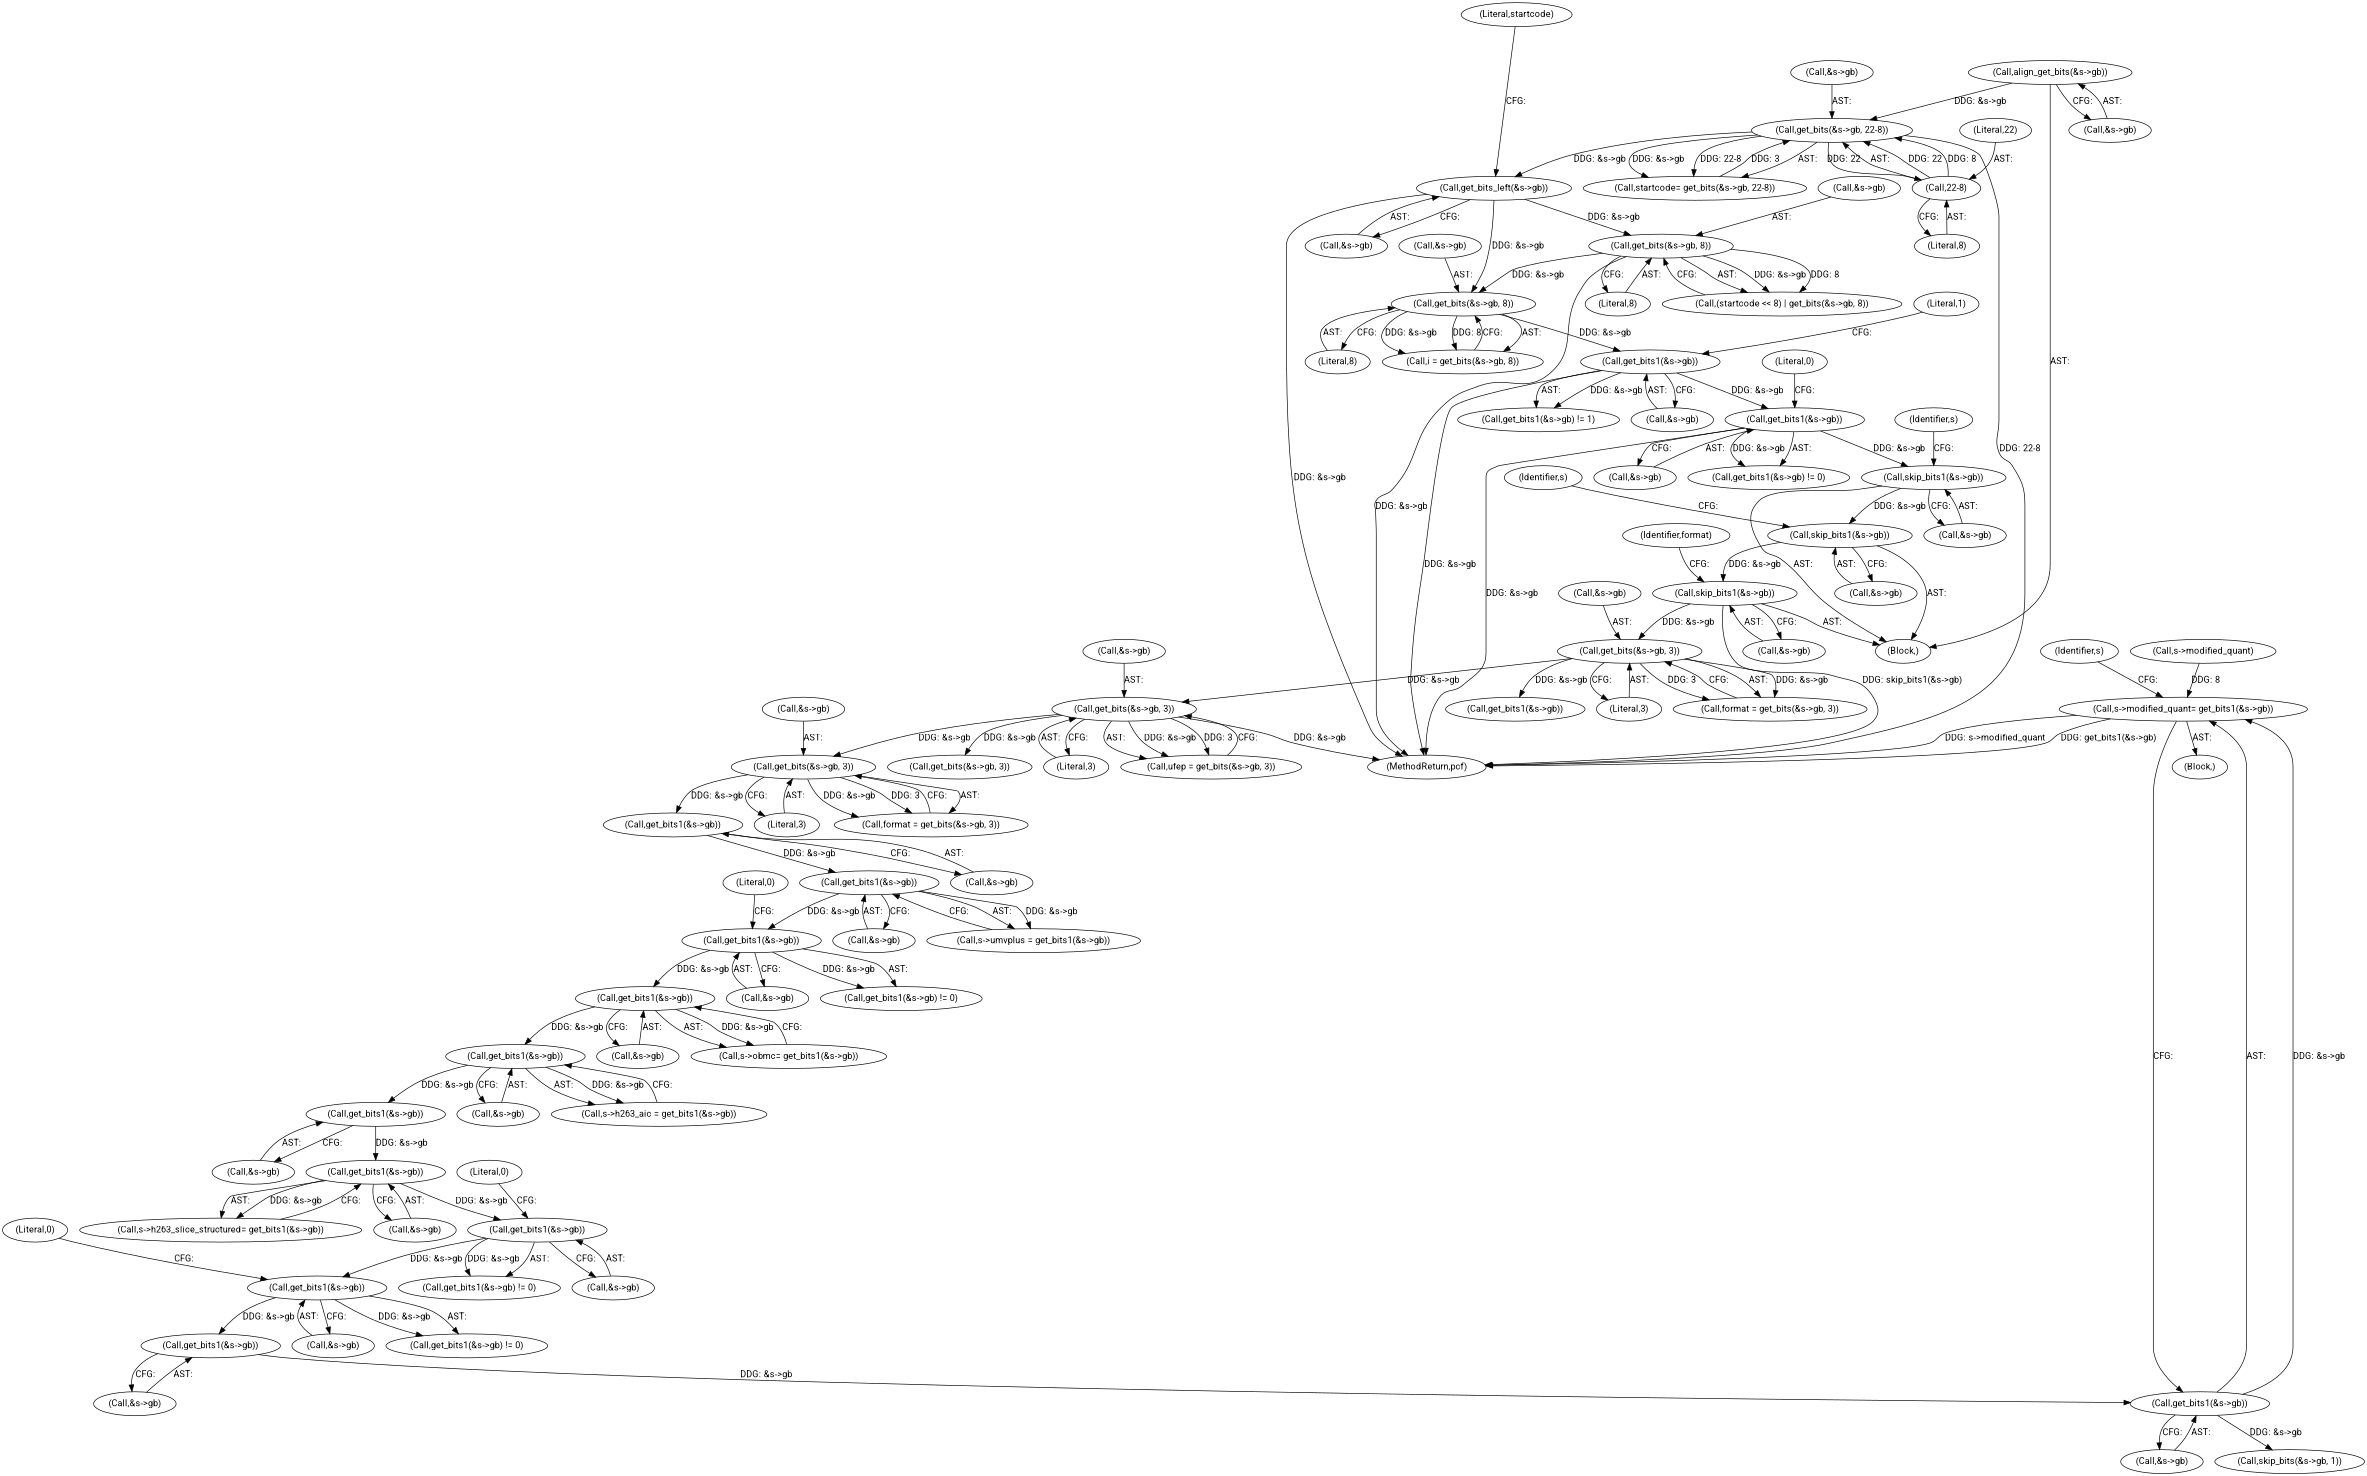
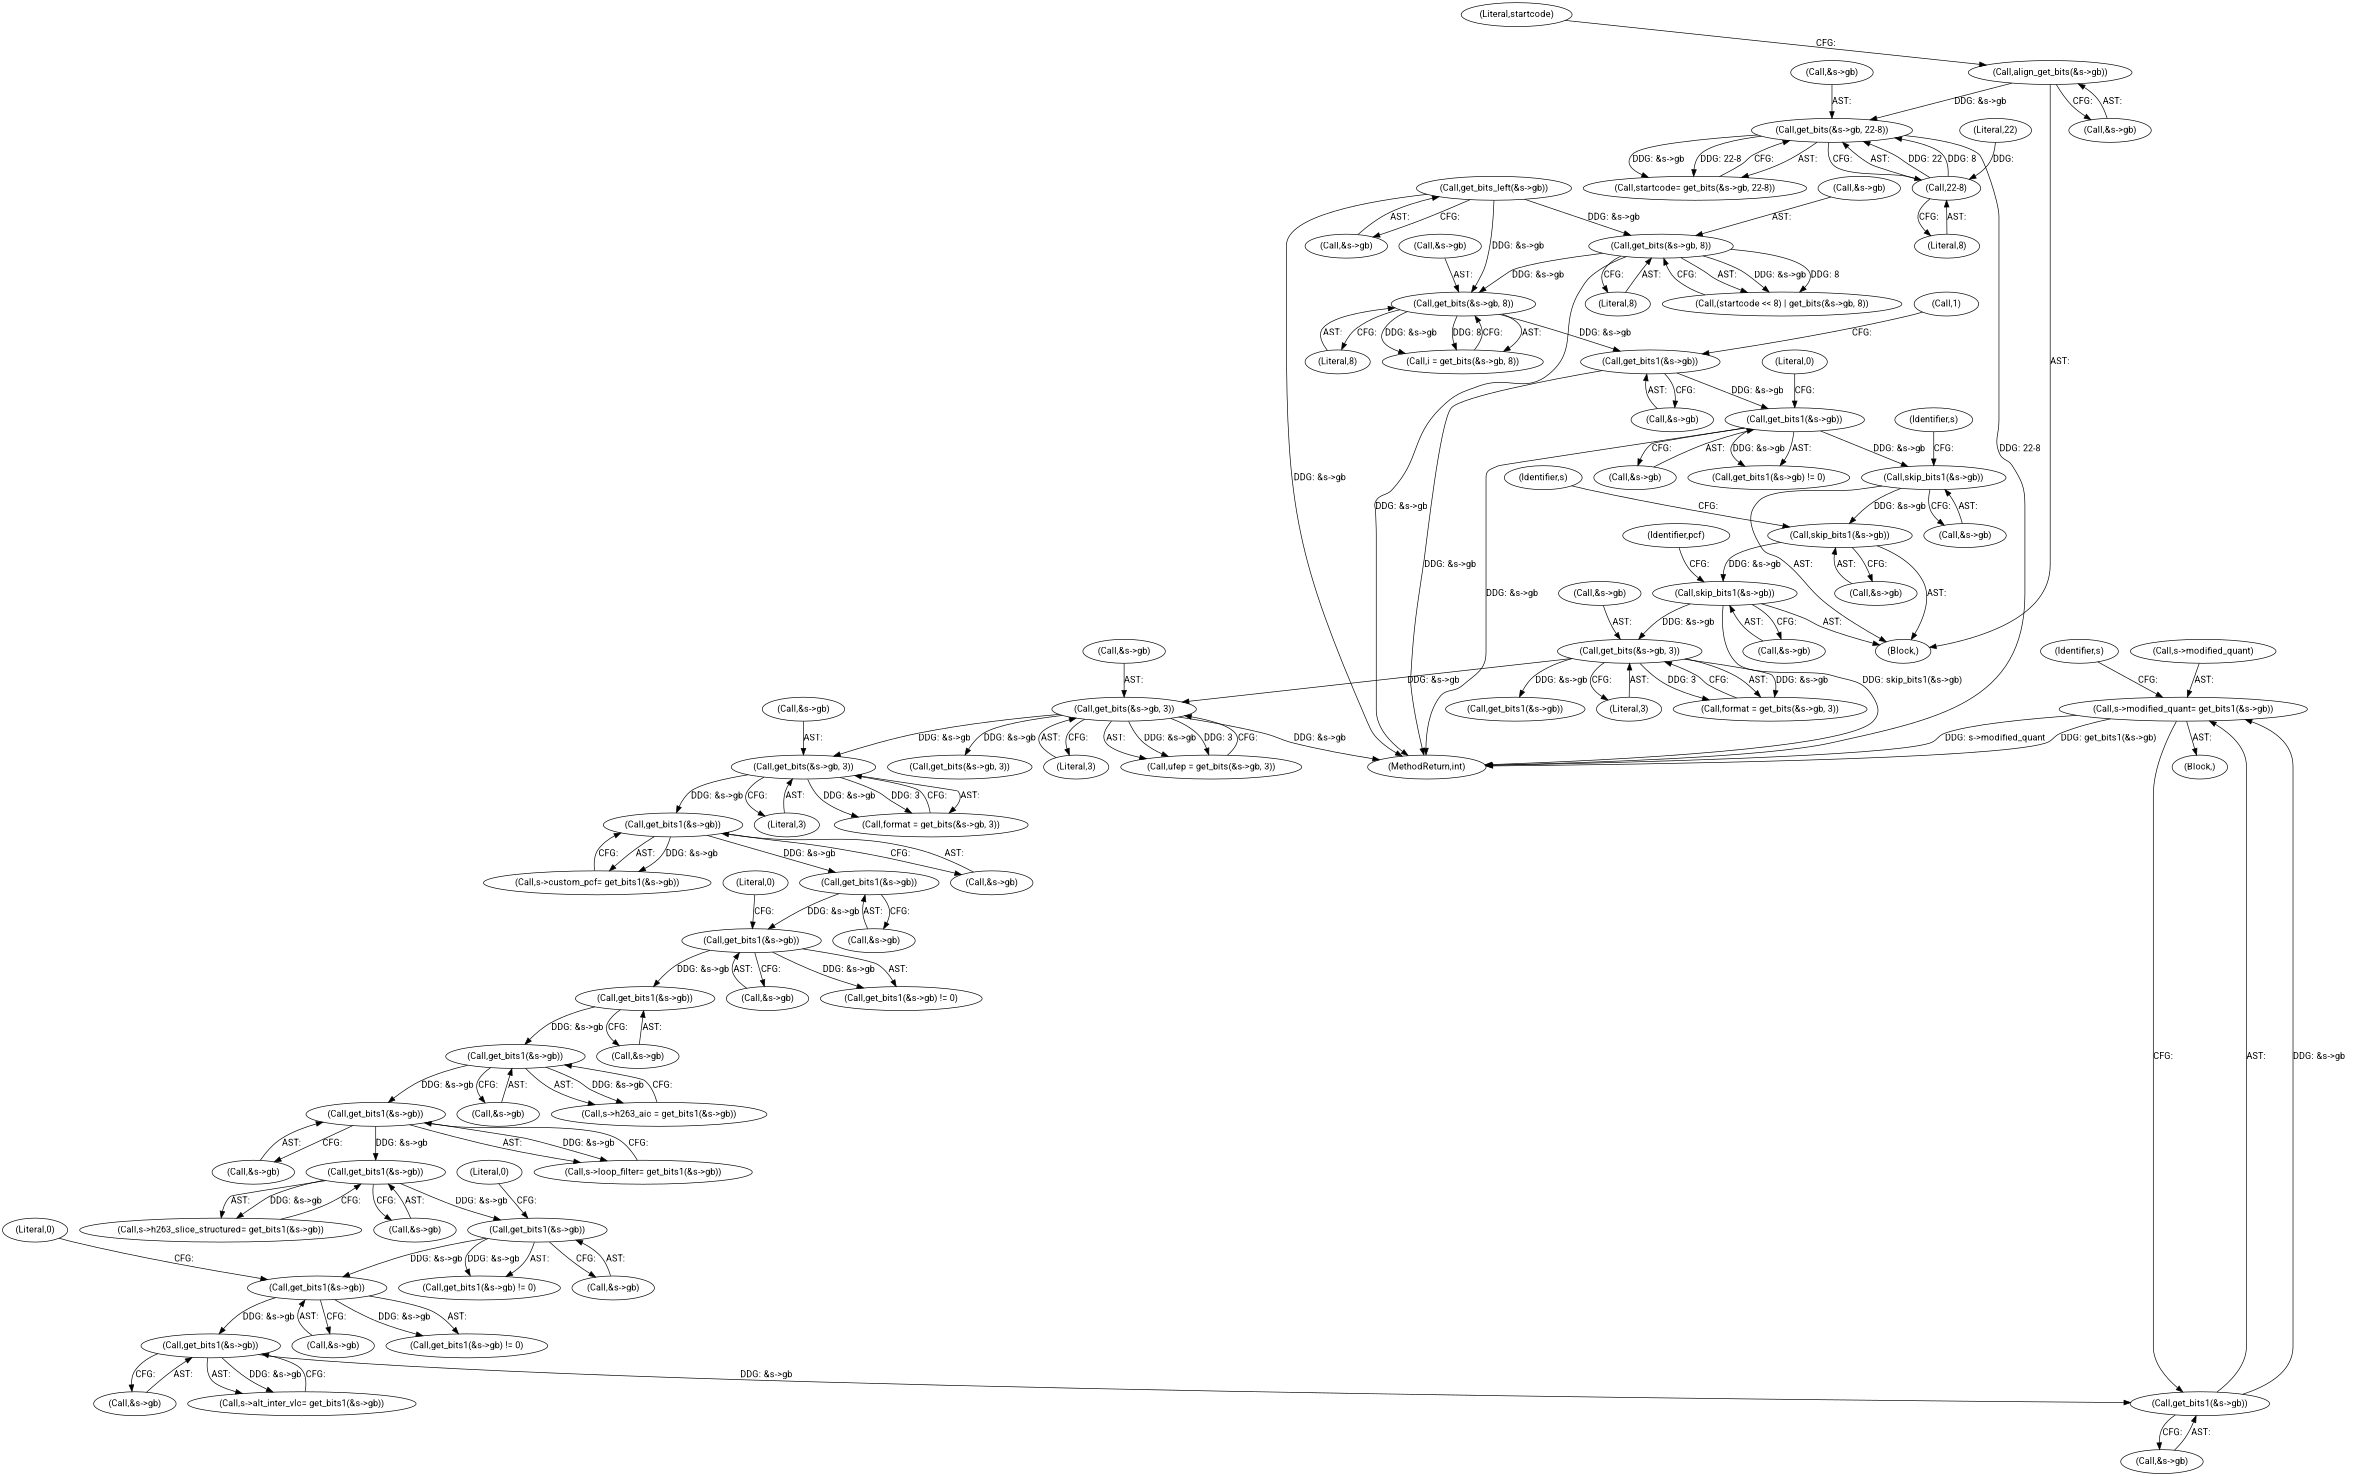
(1506, 98) -> (1772, 42)
(1635, 143) -> none
(1765, 159) -> (1765, 159)
(1844, 159) -> (1844, 159)
(2005, 159) -> (2005, 159)
(1946, 304) -> (1946, 304)
(1539, 420) -> none
(1676, 536) -> (1676, 536)
(2206, 680) -> (2206, 680)
(1427, 767) -> (1427, 767)
none -> (597, 883)
(1034, 941) -> none
(789, 1056) -> none
none -> (643, 1172)
none -> (302, 1404)
(2290, 1462) -> none
